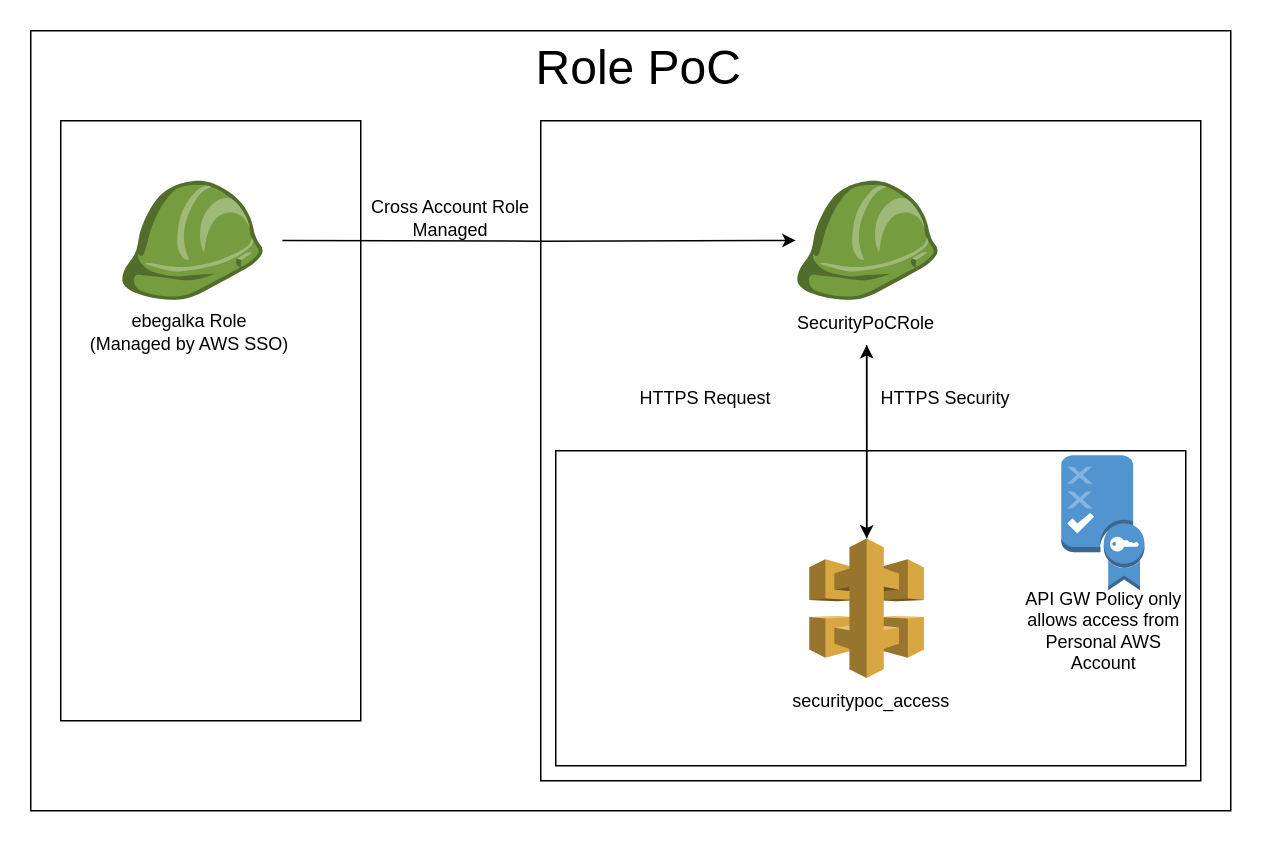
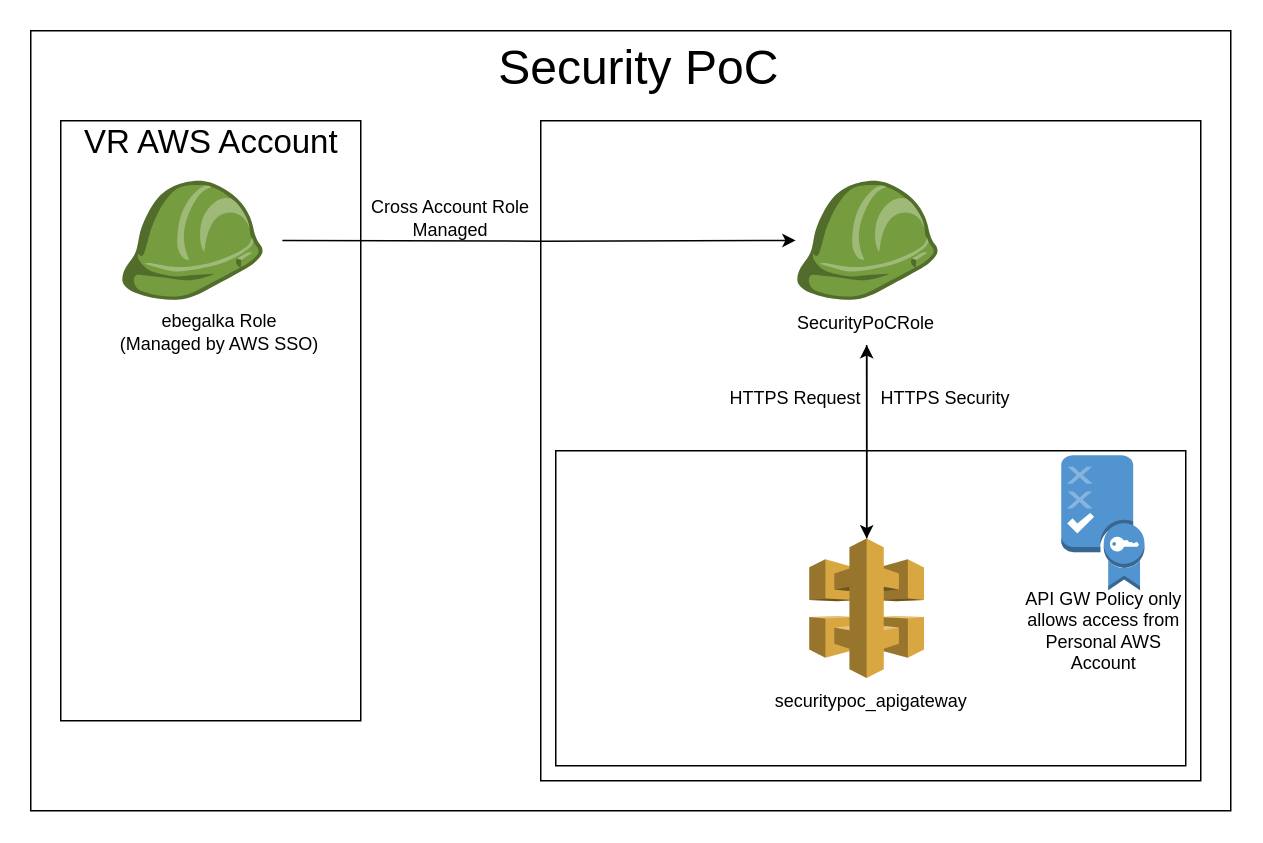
(639, 68) -> (639, 68)
none -> (212, 143)
(190, 332) -> (220, 332)
(706, 398) -> (796, 398)
(872, 701) -> (872, 701)
